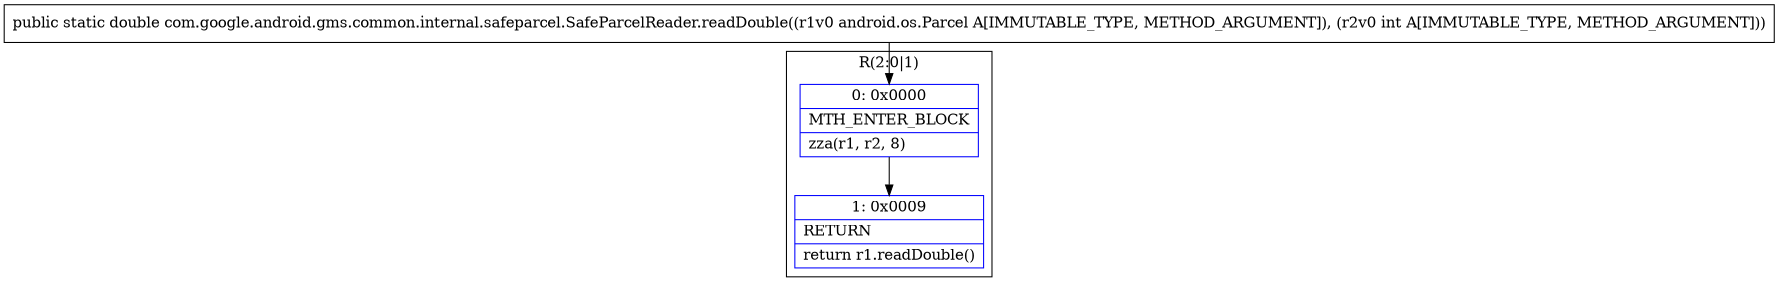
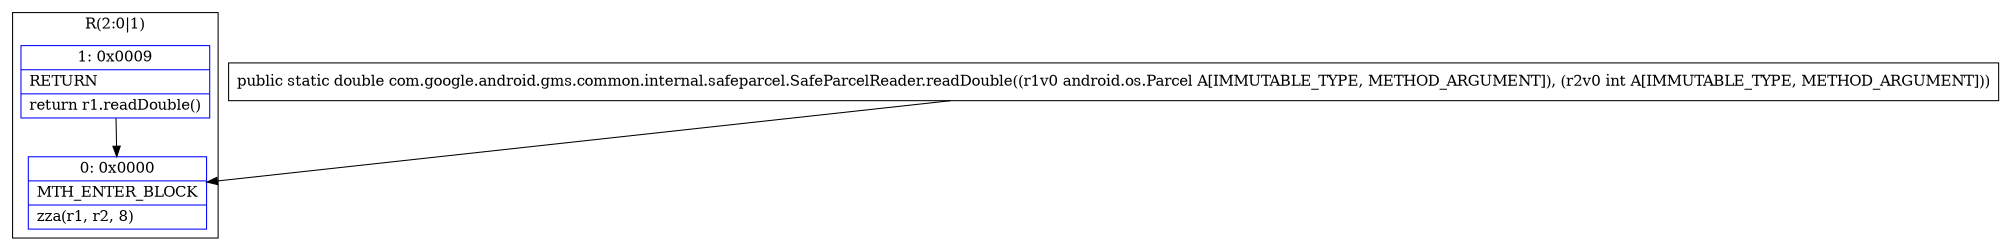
(889, 171) -> (116, 132)
